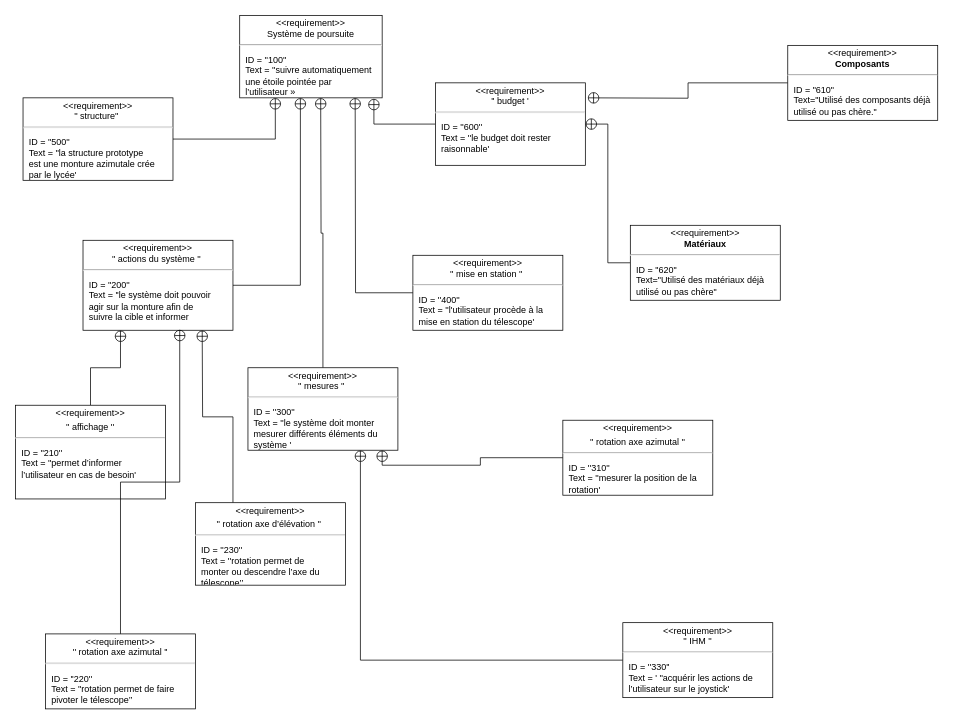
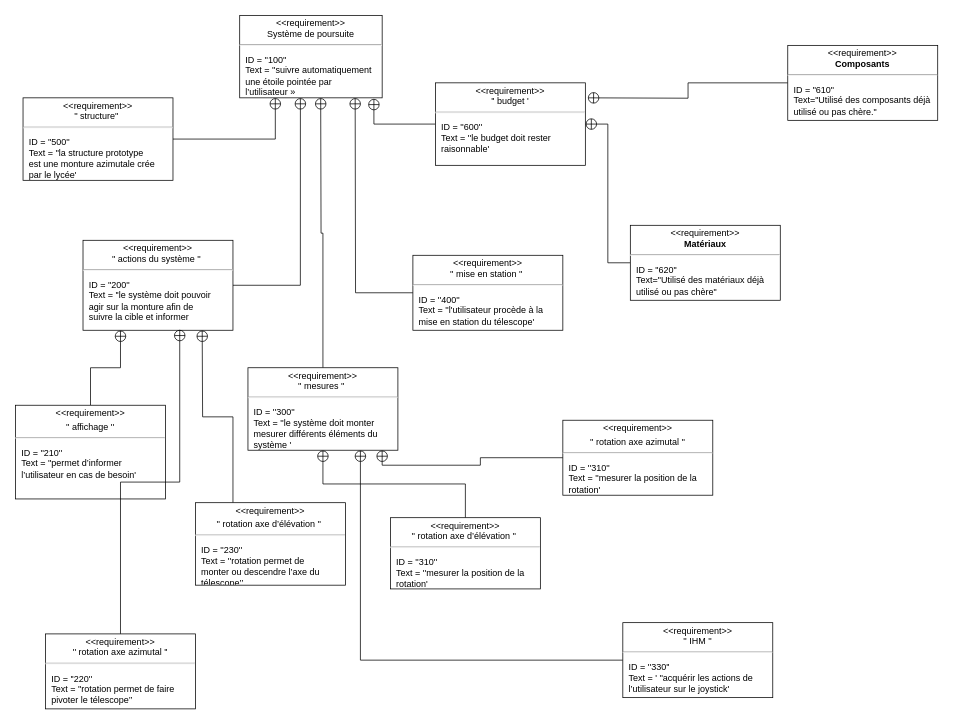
none -> (400, 484)
none -> (465, 554)
